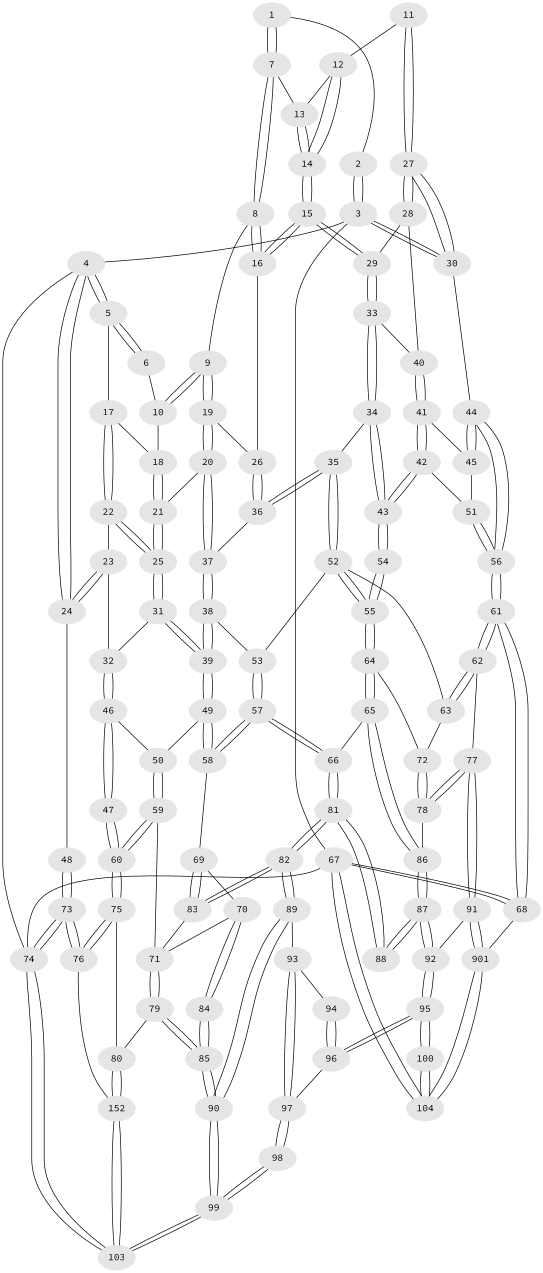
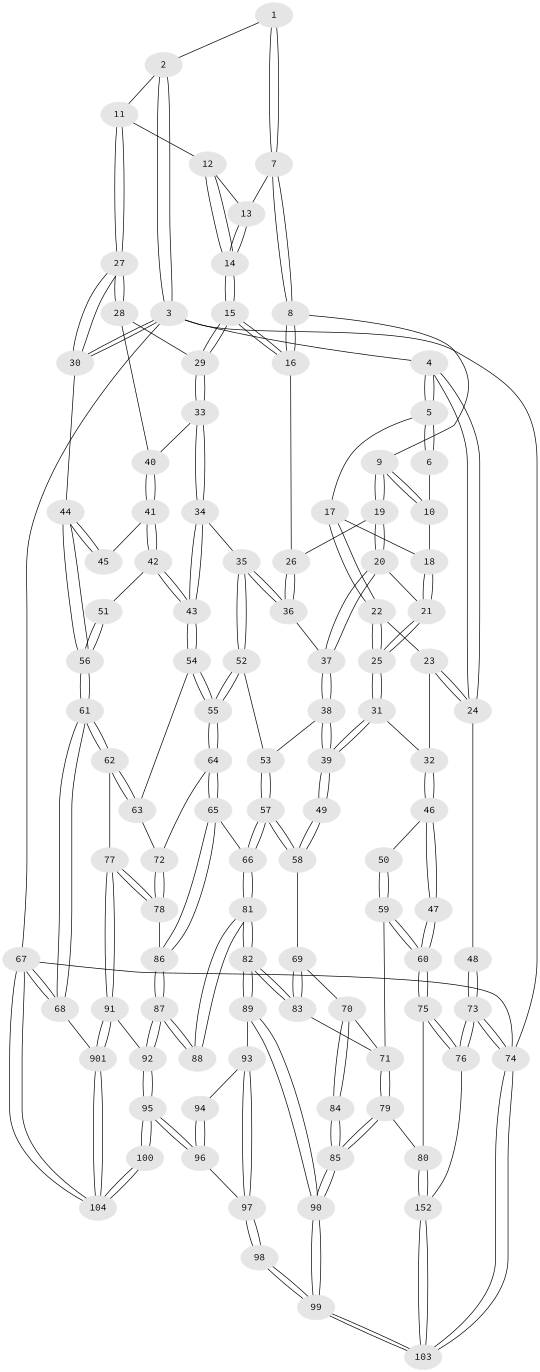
none -> (142, 90)
(471, 487) -> none
(3, 597) -> (537, 546)
(411, 622) -> (165, 736)
(183, 736) -> none
